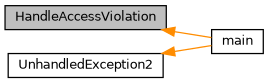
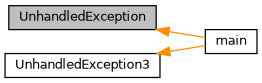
(86, 18) -> (83, 18)
(86, 66) -> (83, 66)
